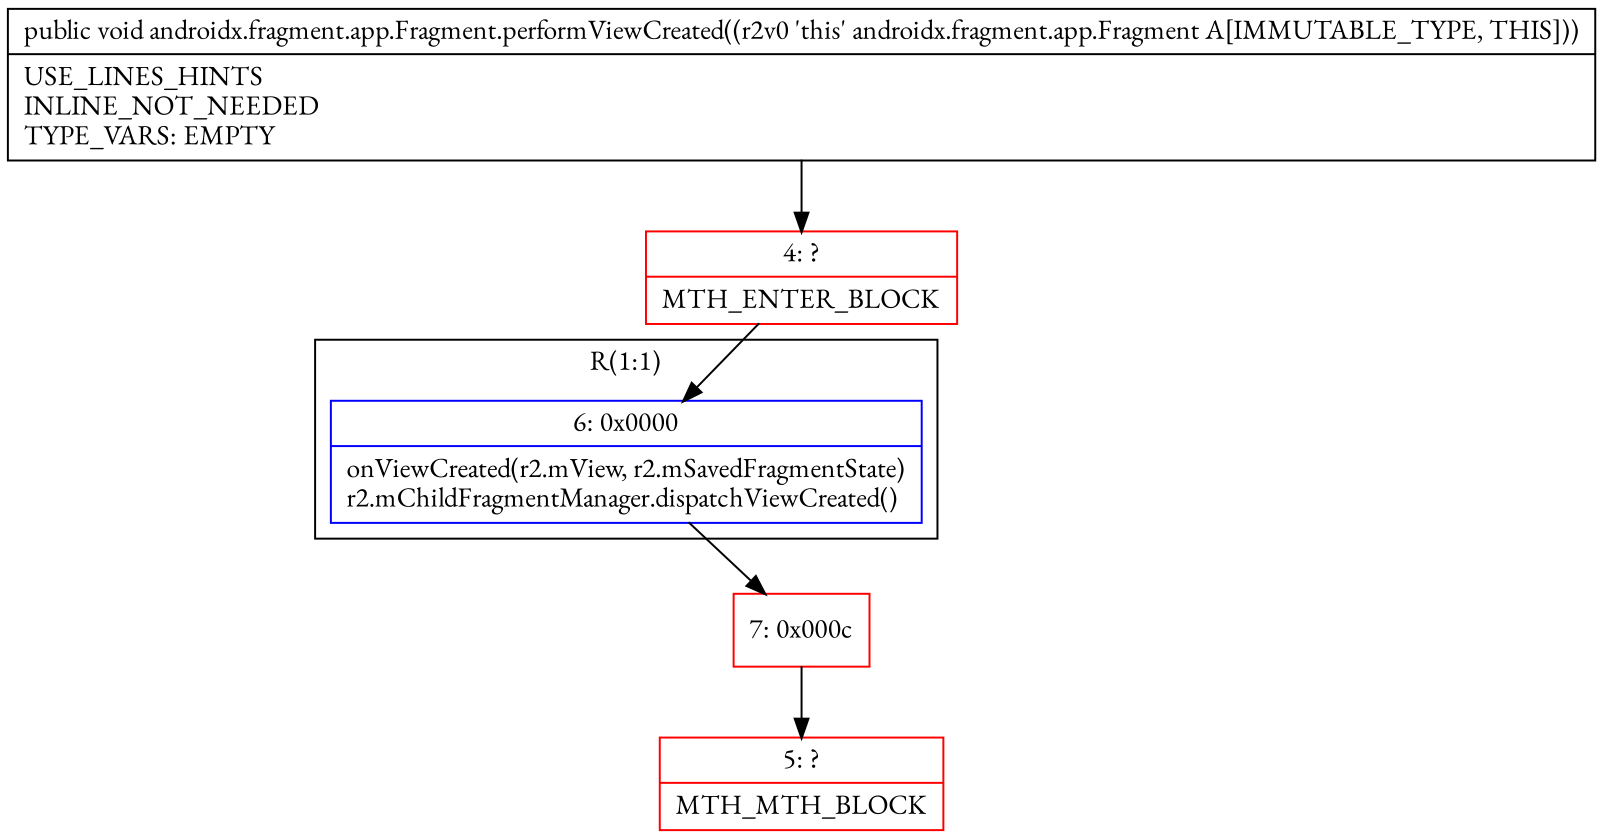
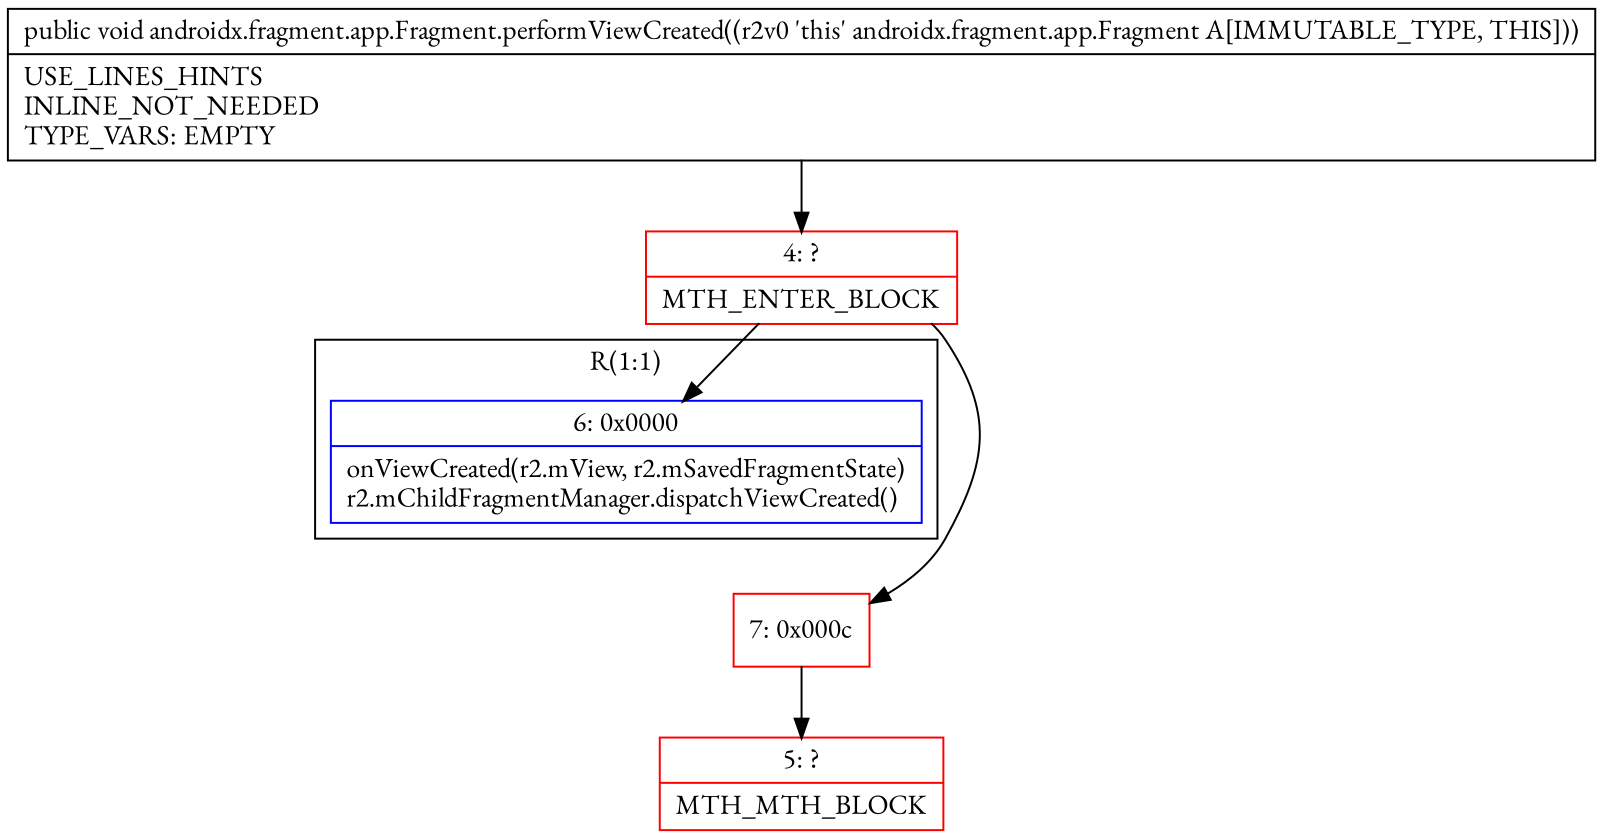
(720, 551) -> (975, 468)
